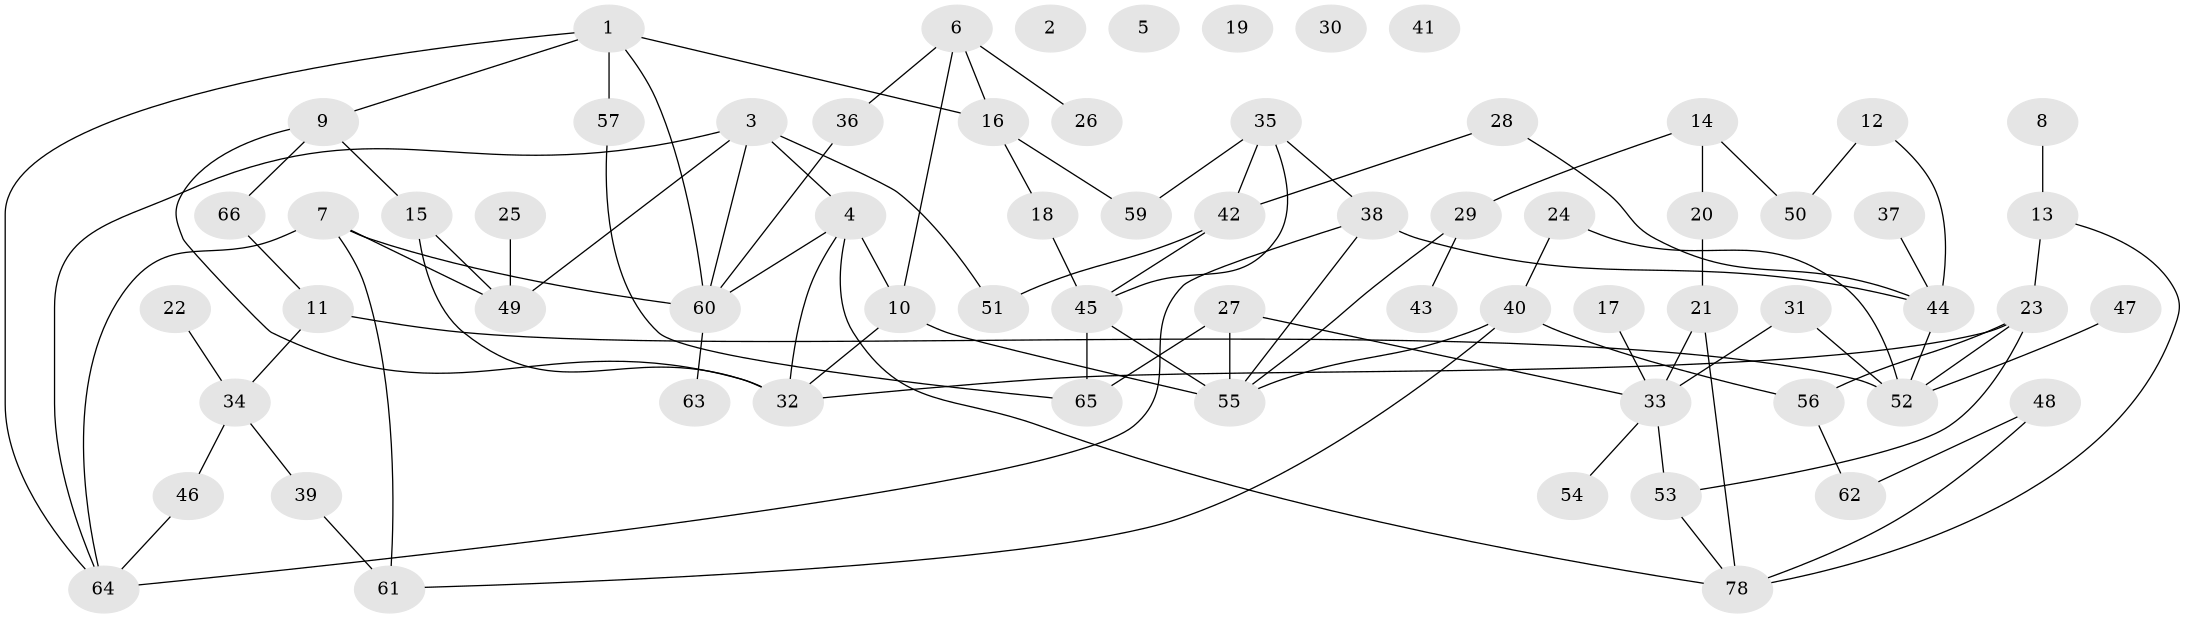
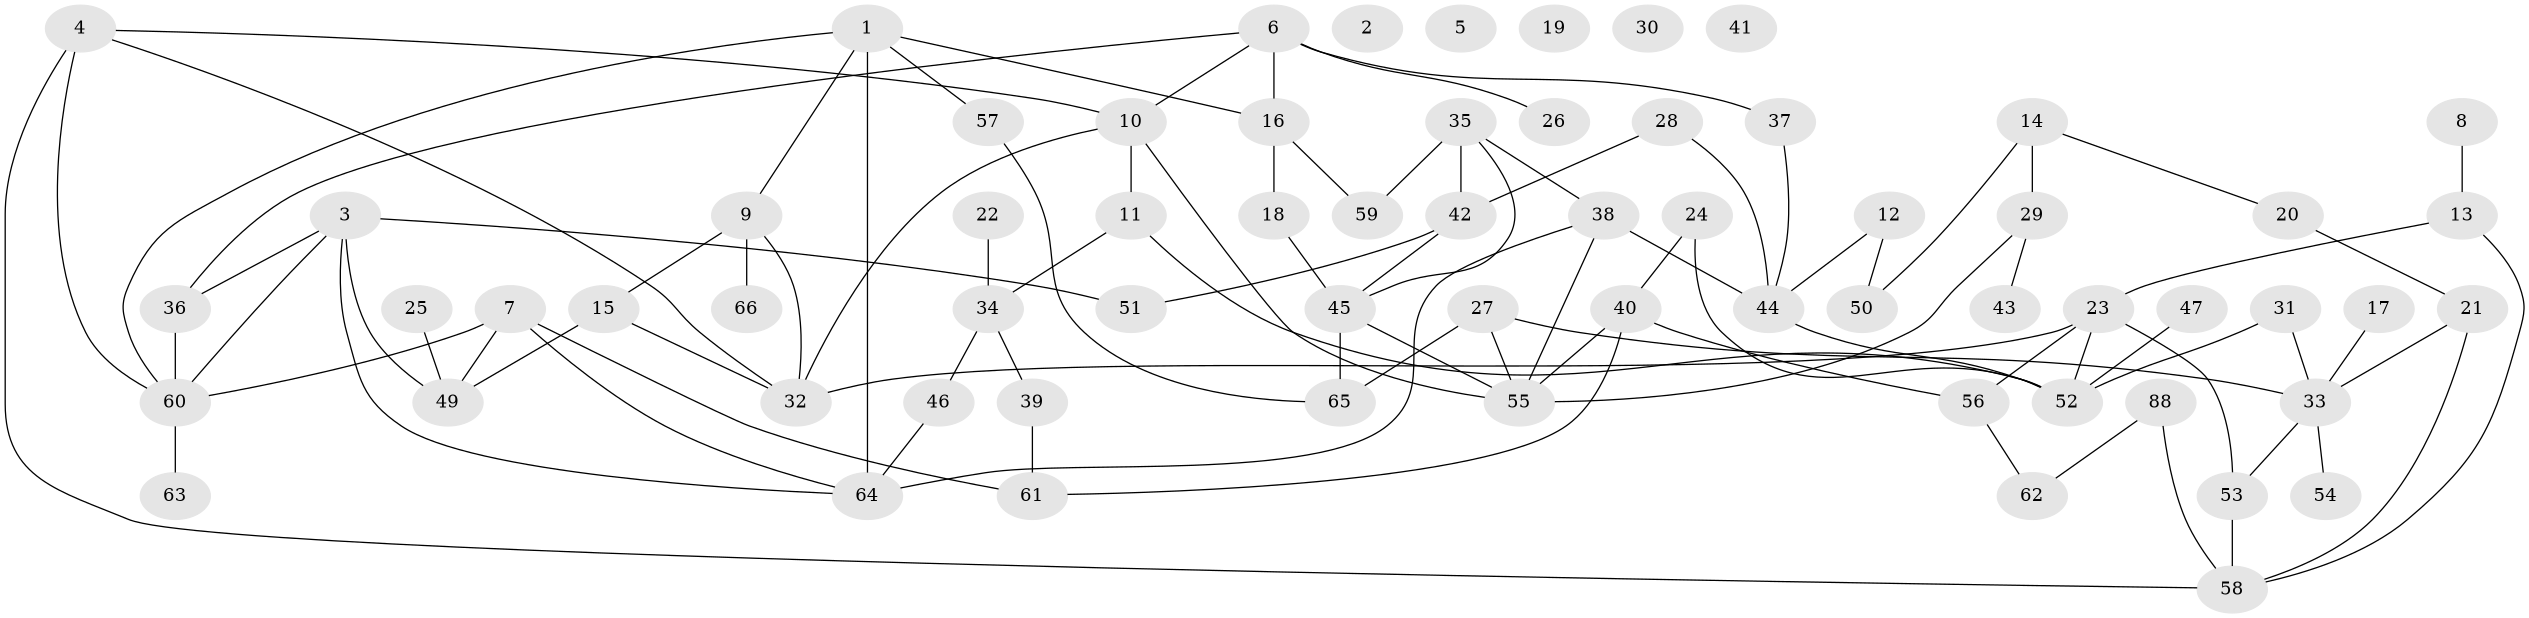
none -> (1525, 79)
(801, 169) -> (260, 262)
(274, 262) -> (1131, 169)
(2045, 403) -> (2161, 403)
(1738, 590) -> (2232, 590)
